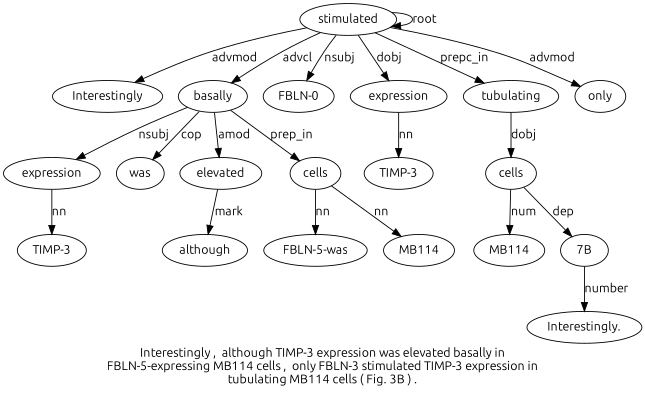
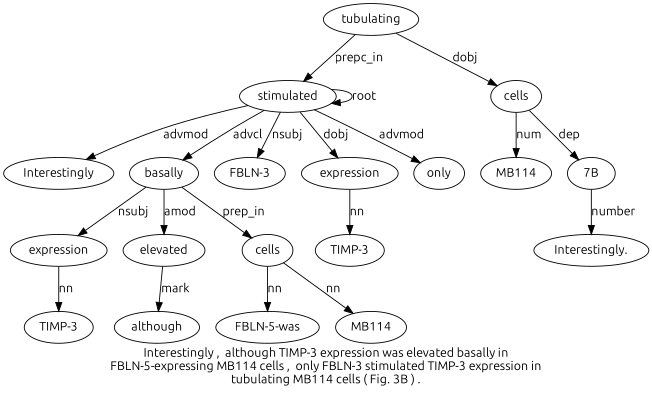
(426, 56) -> (333, 55)
(299, 96) -> (250, 173)
(140, 173) -> none
